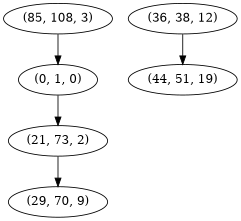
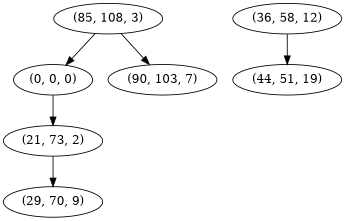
(183, 19) -> (287, 19)
(58, 80) -> (53, 80)
none -> (163, 80)
